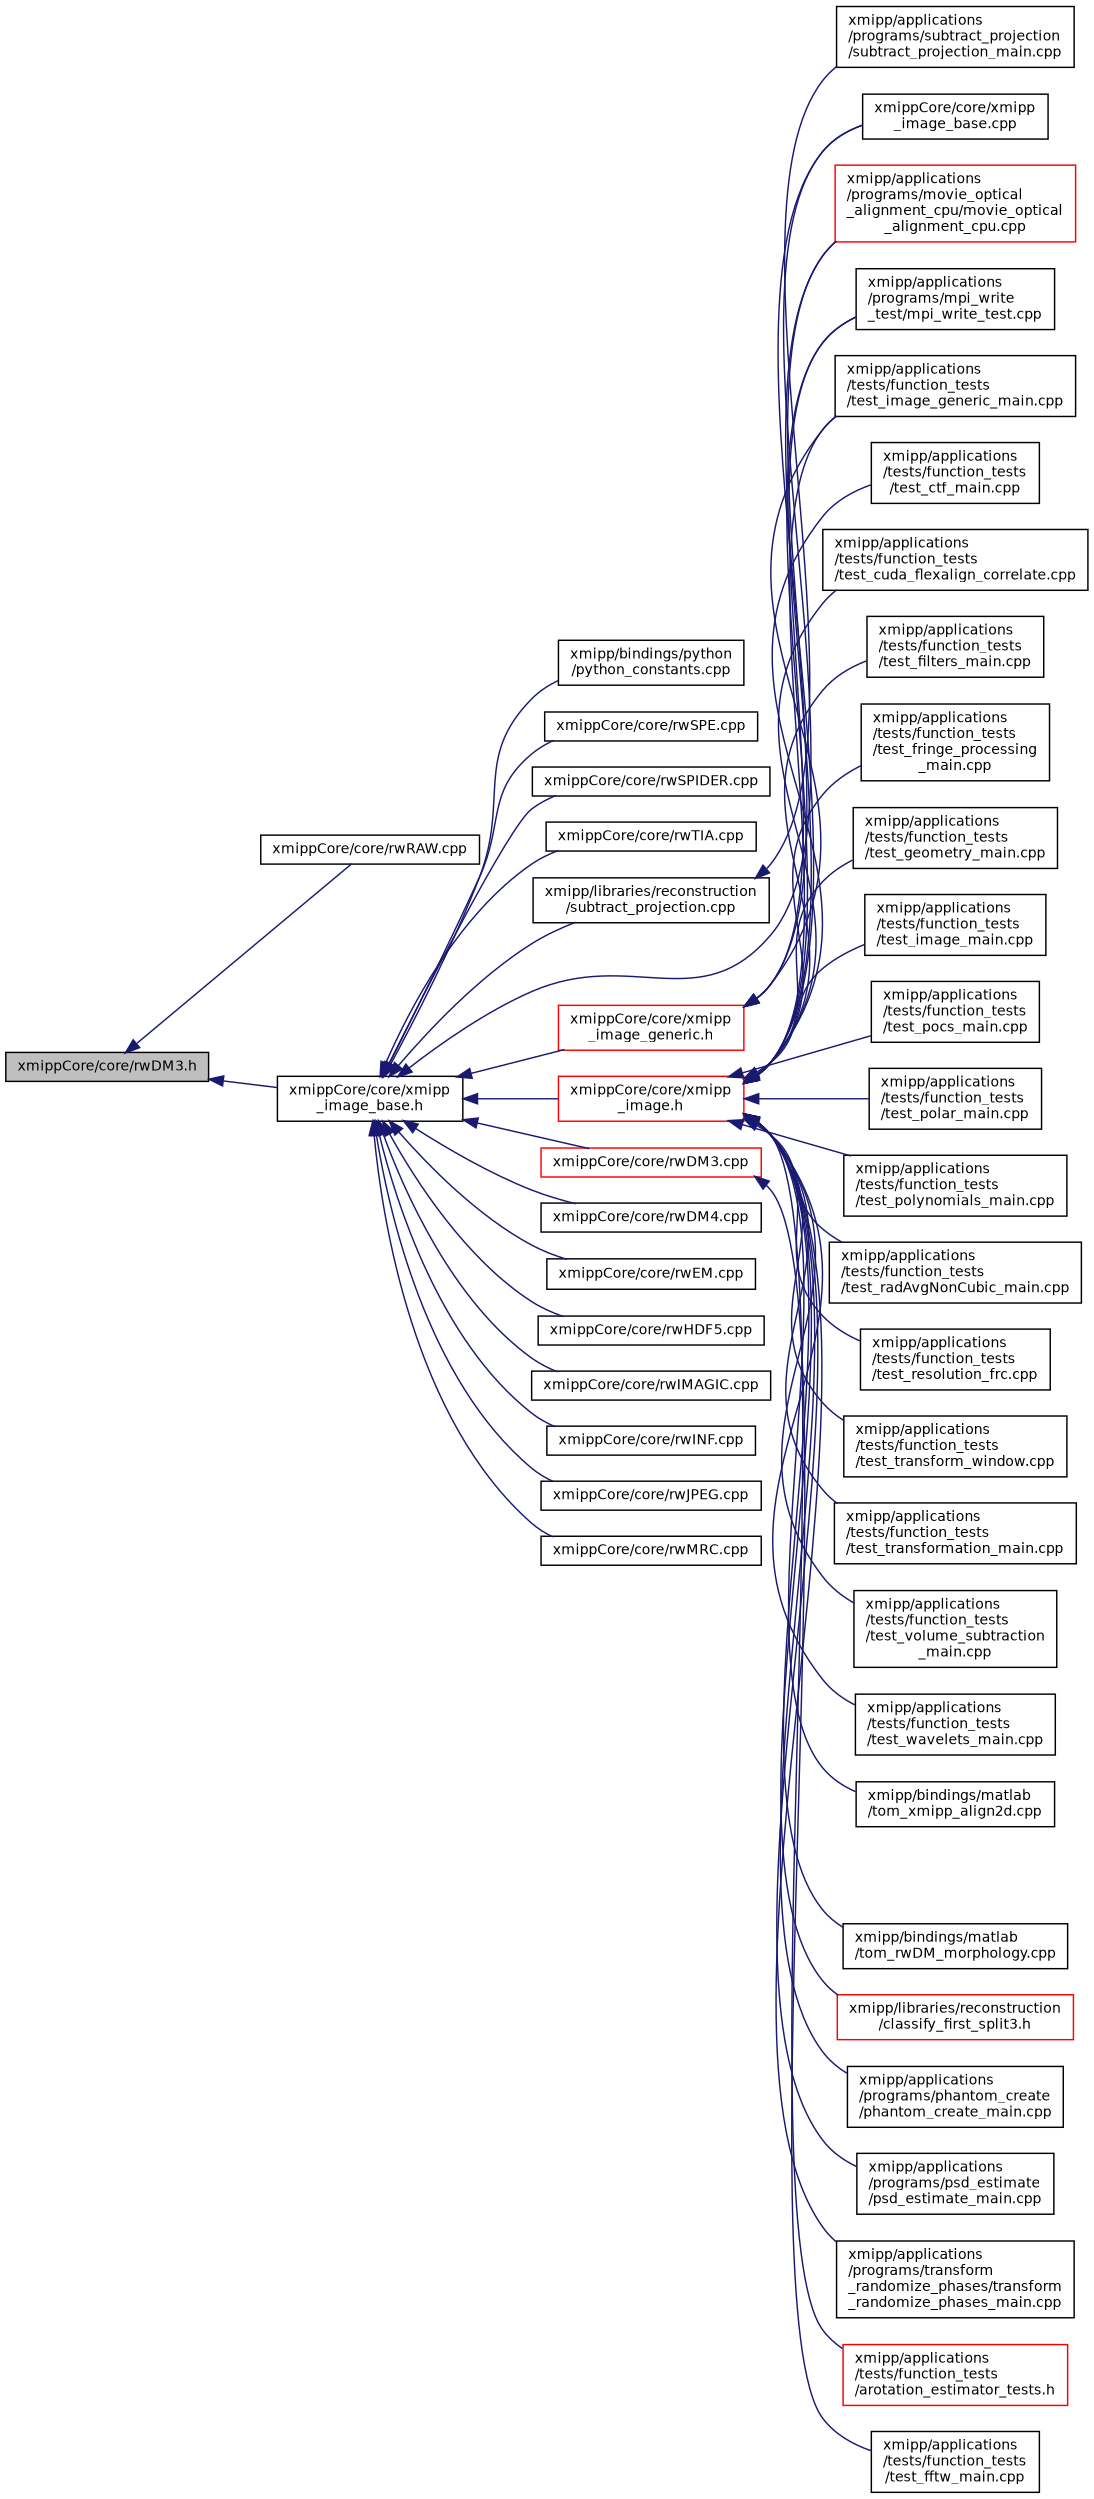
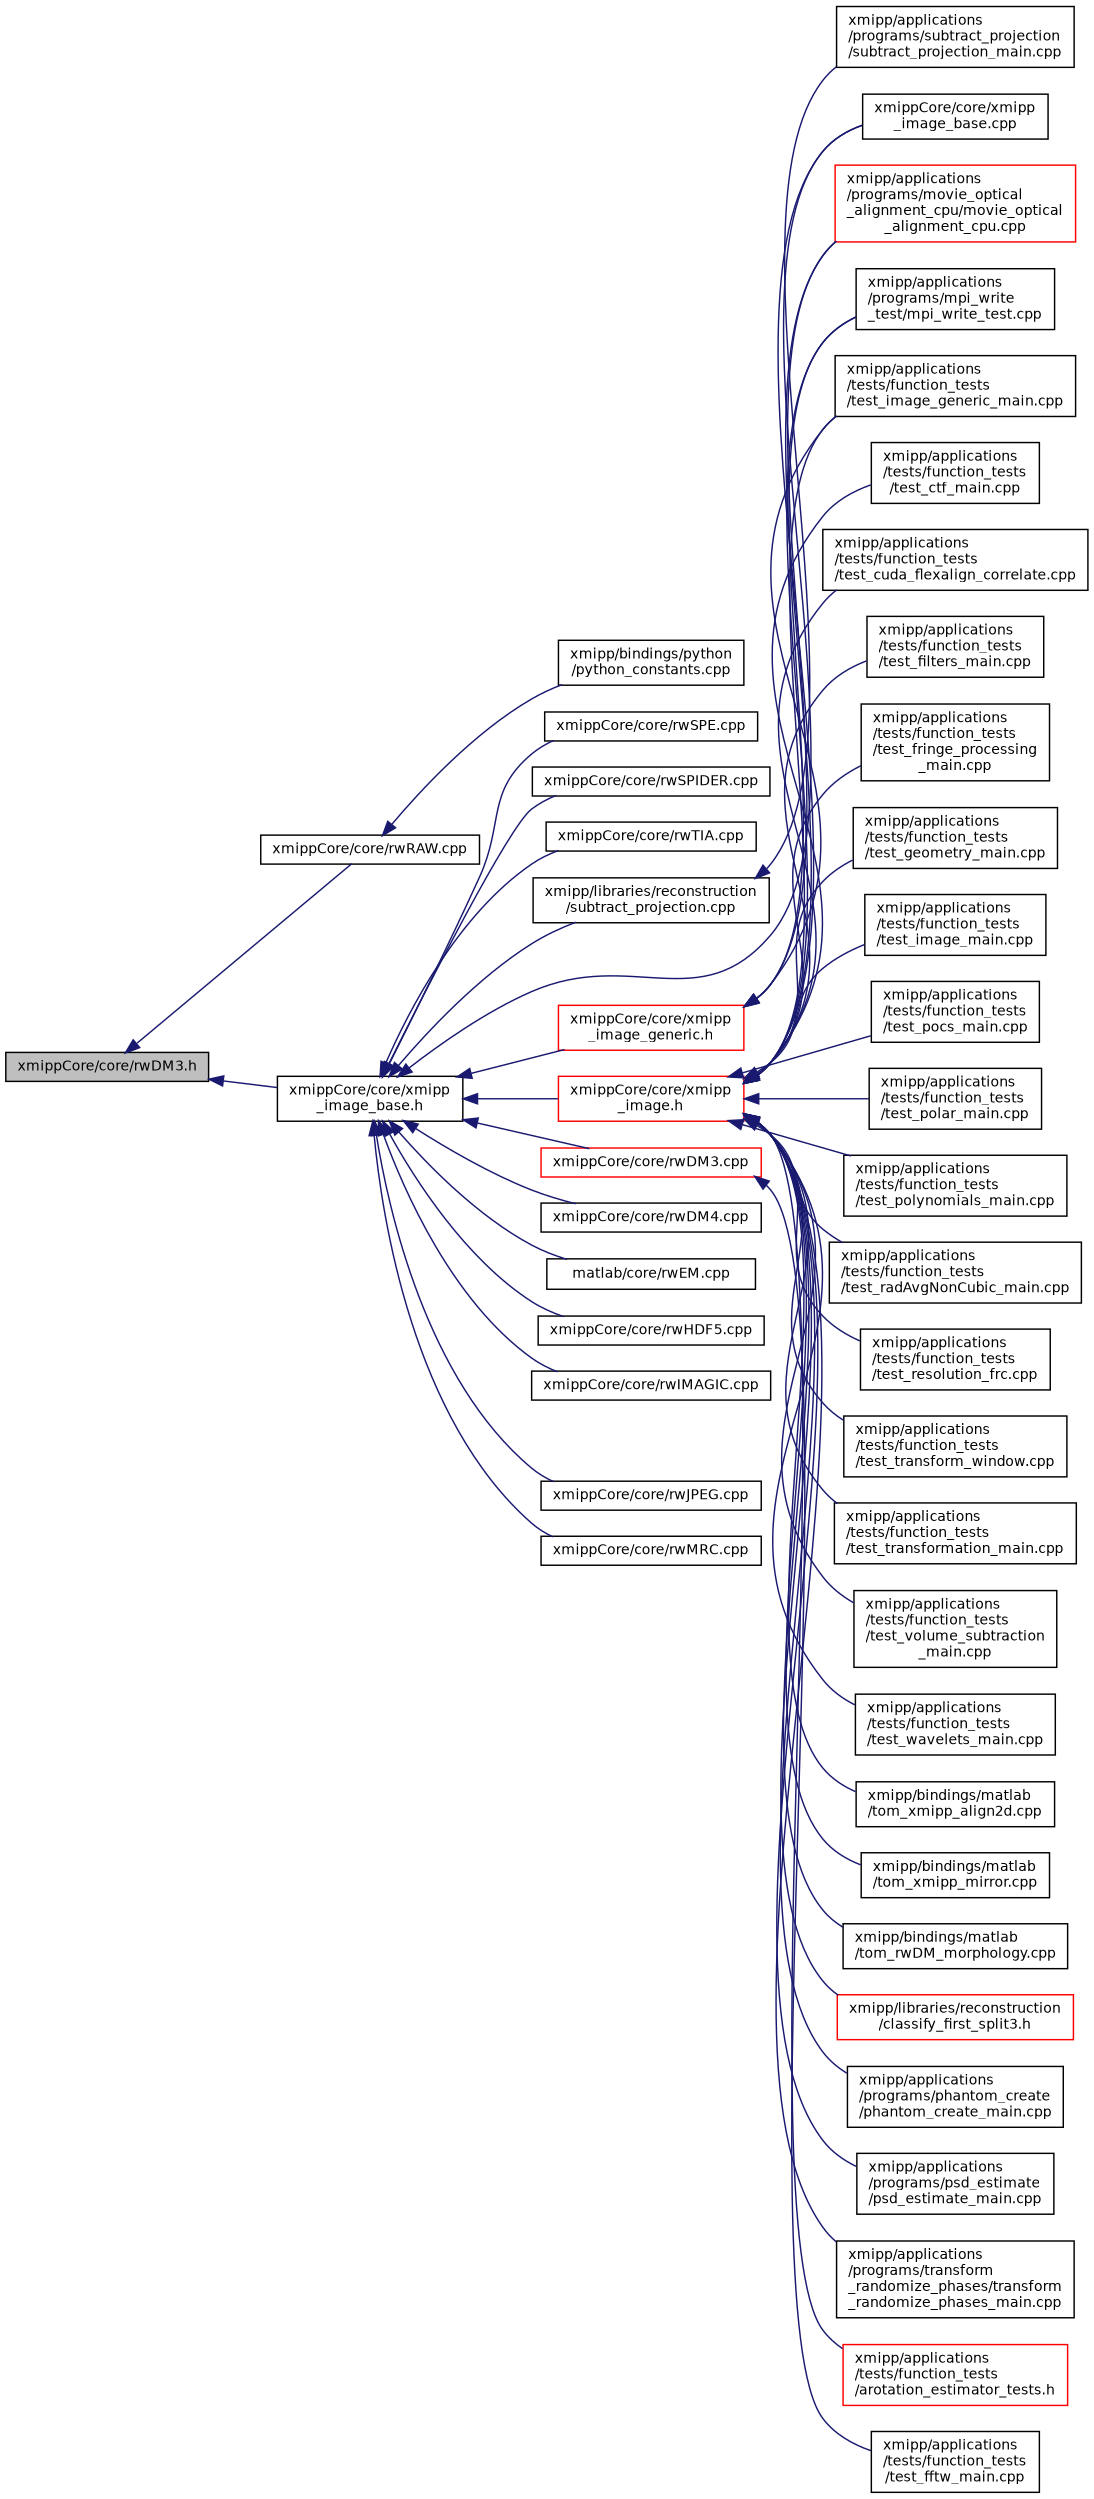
(495, 785) -> (469, 745)
(651, 1274) -> (651, 1274)
(651, 1441) -> none
none -> (955, 1875)
